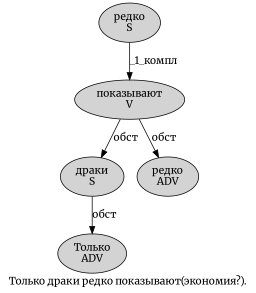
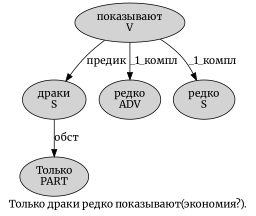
(130, 57) -> (179, 54)
(126, 138) -> (107, 61)
(164, 138) -> (154, 61)
(92, 254) -> (54, 177)
